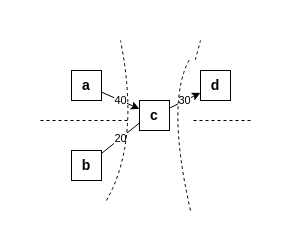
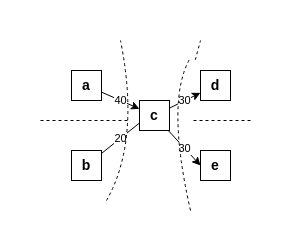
none -> (182, 145)
none -> (216, 166)
